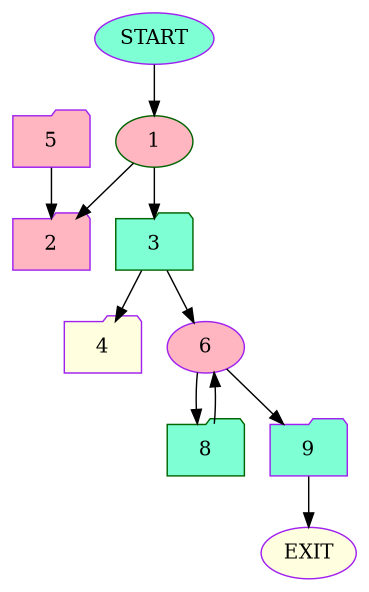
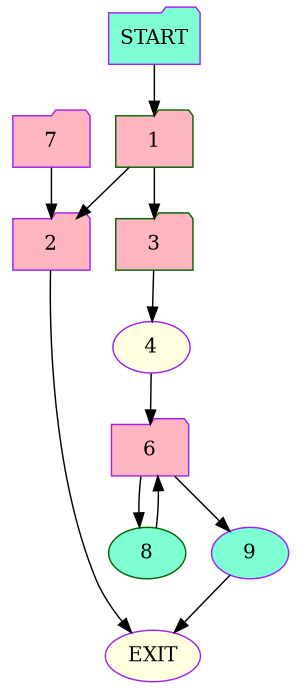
(154, 39) -> (154, 39)
(51, 141) -> (51, 141)
(154, 141) -> (154, 141)
(154, 244) -> (154, 244)
(177, 290) -> (151, 392)
(103, 347) -> (151, 347)
(206, 347) -> (150, 450)
(206, 450) -> (147, 553)
(309, 450) -> (250, 553)
none -> (62, 452)
